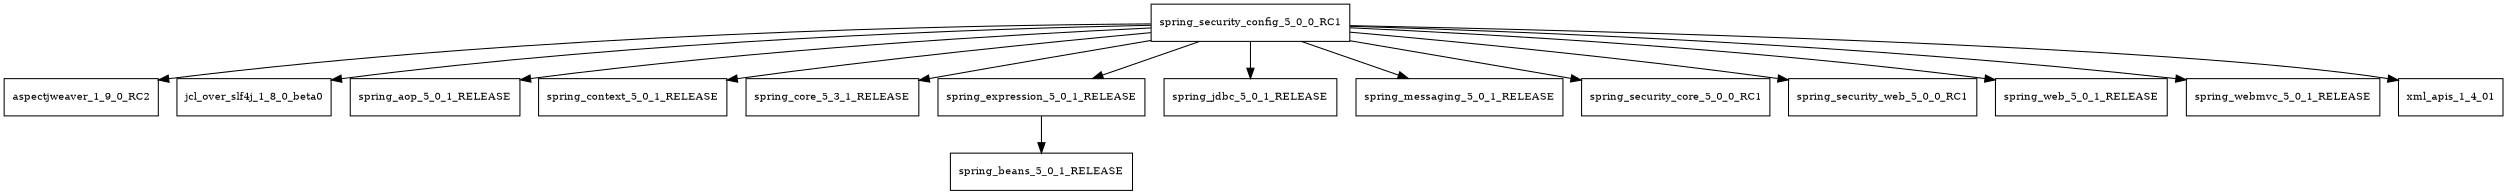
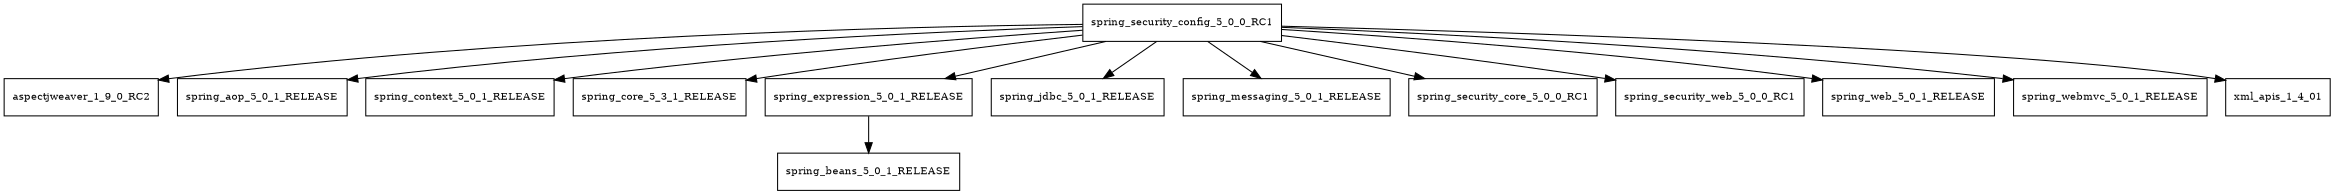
(254, 97) -> none
